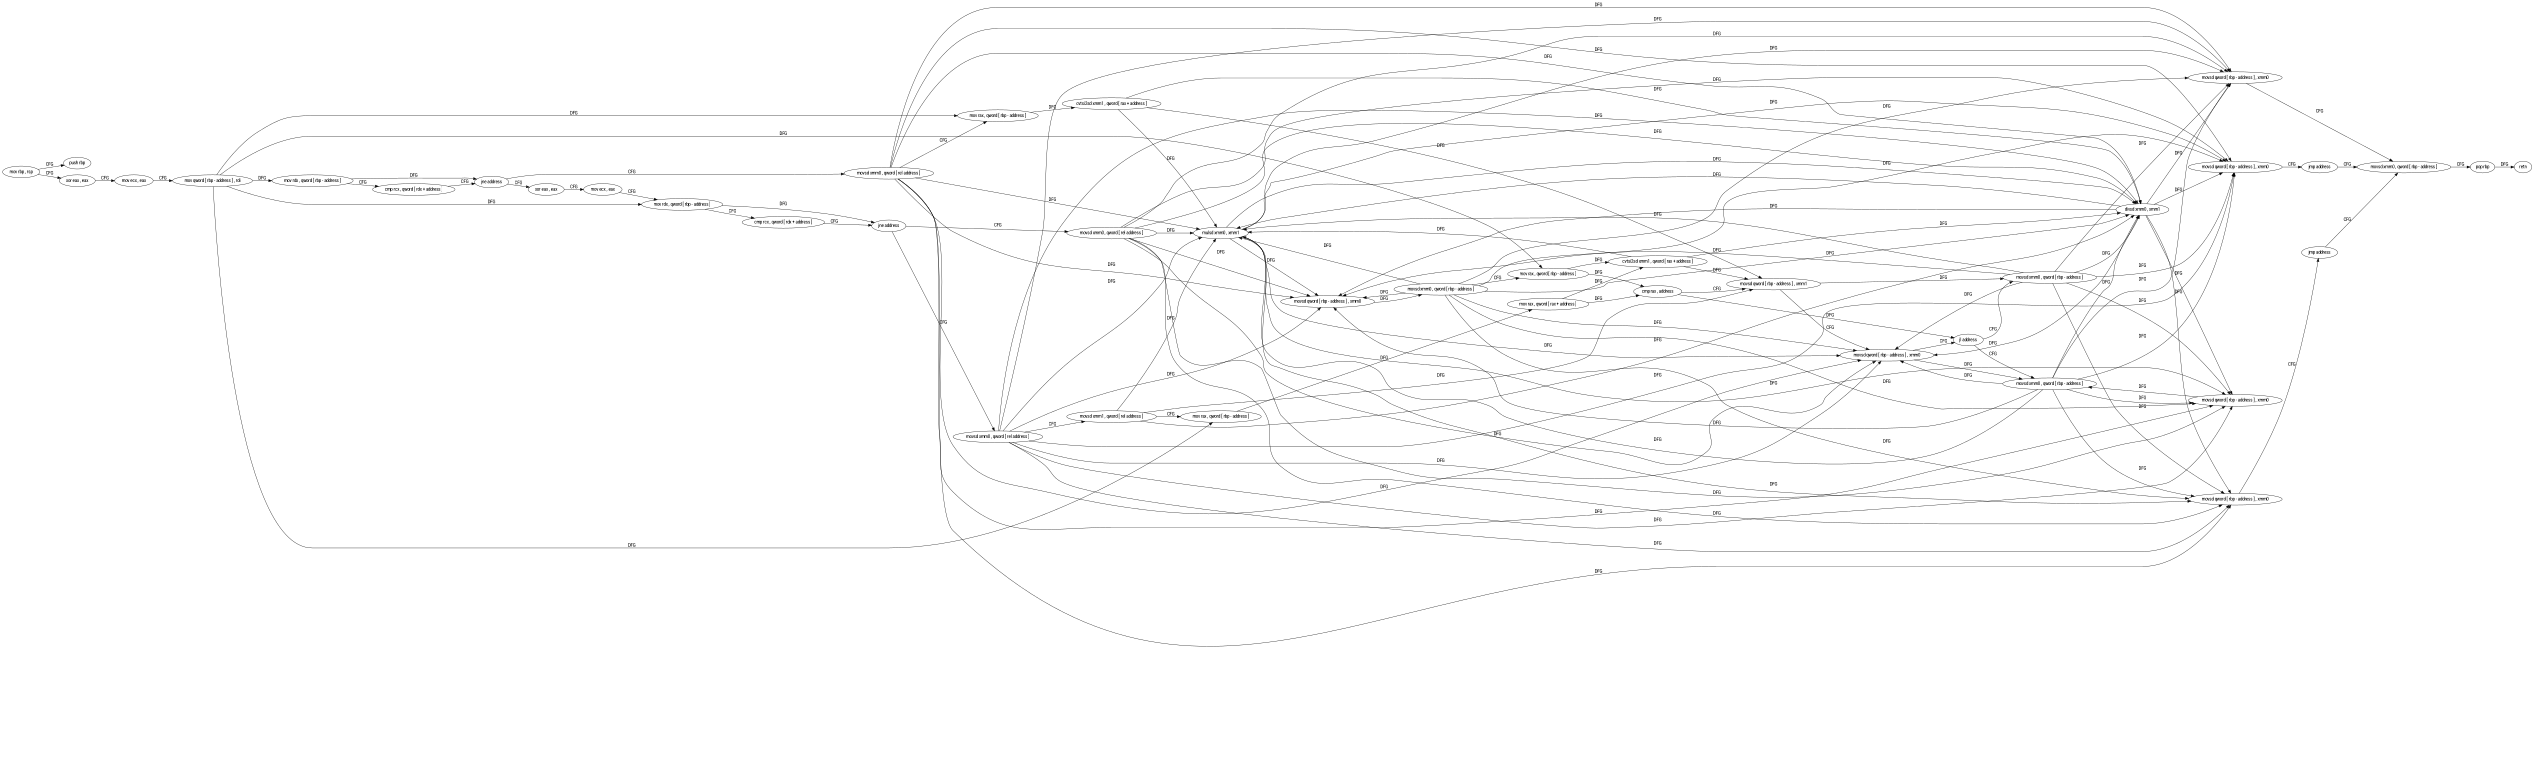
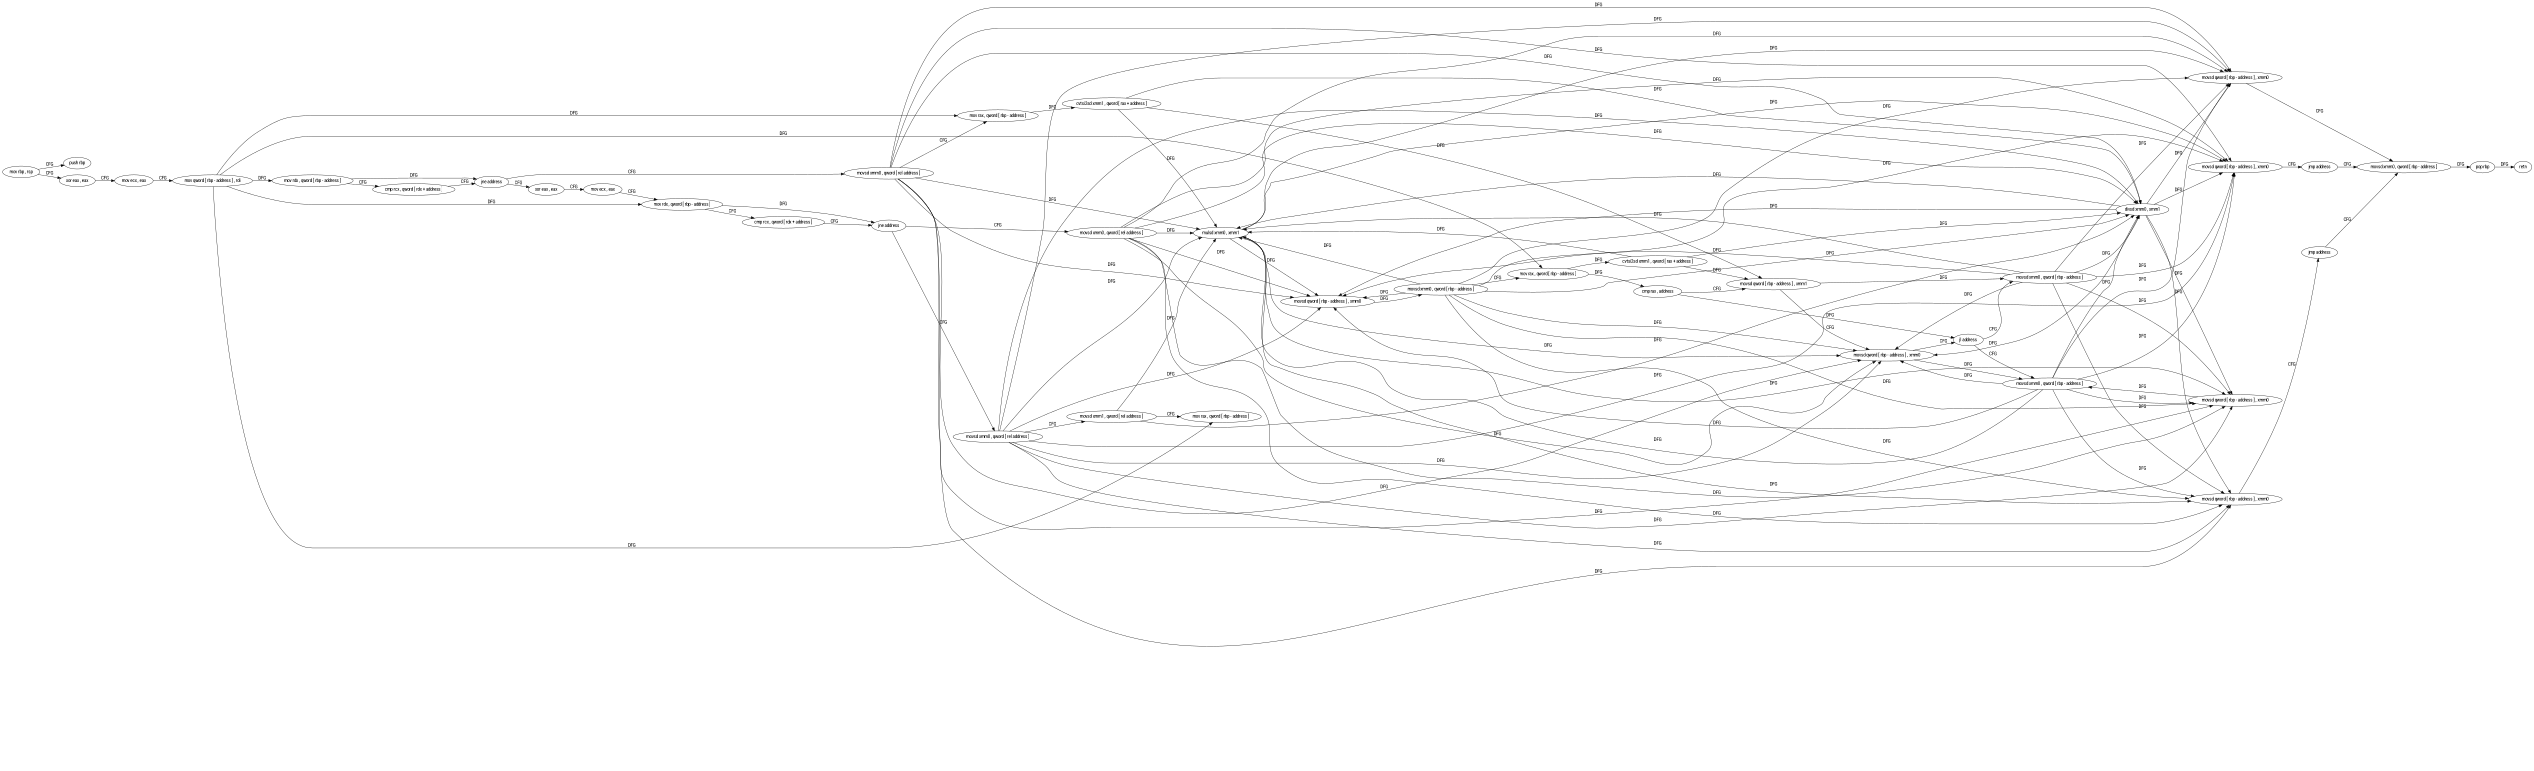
(1676, 162) -> none
(1548, 304) -> none
(1461, 381) -> none
